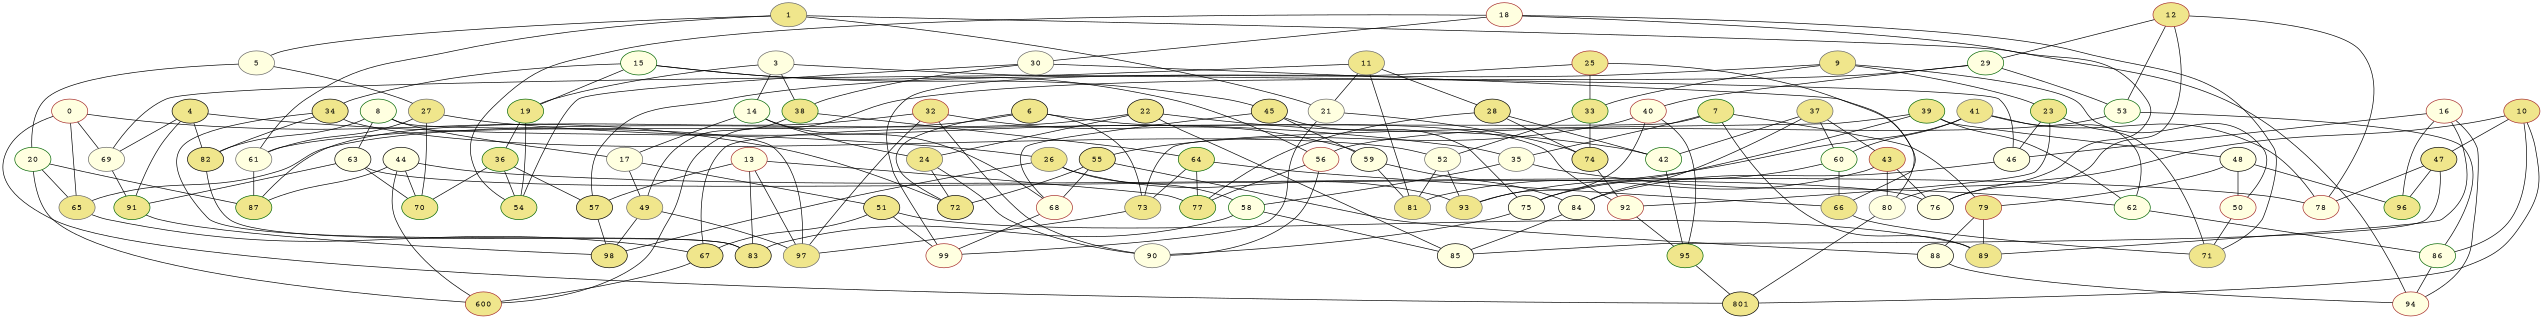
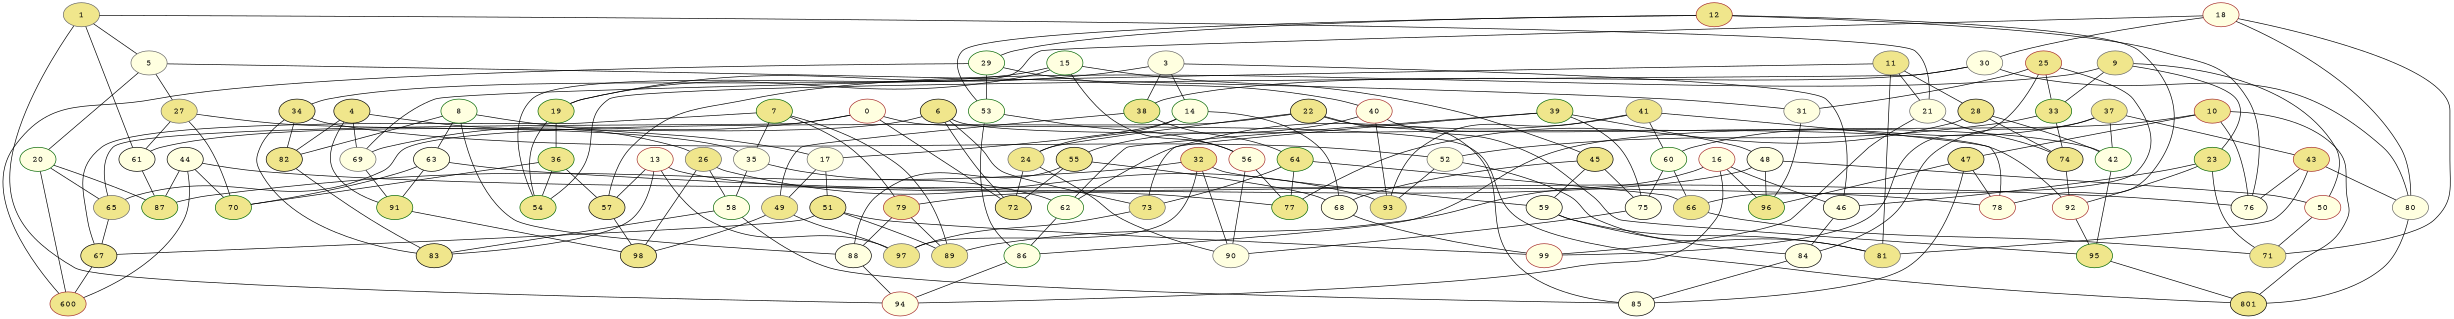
none -> (1802, 111)
(635, 130) -> (618, 238)
(254, 159) -> (137, 159)
(1054, 208) -> (1339, 208)
